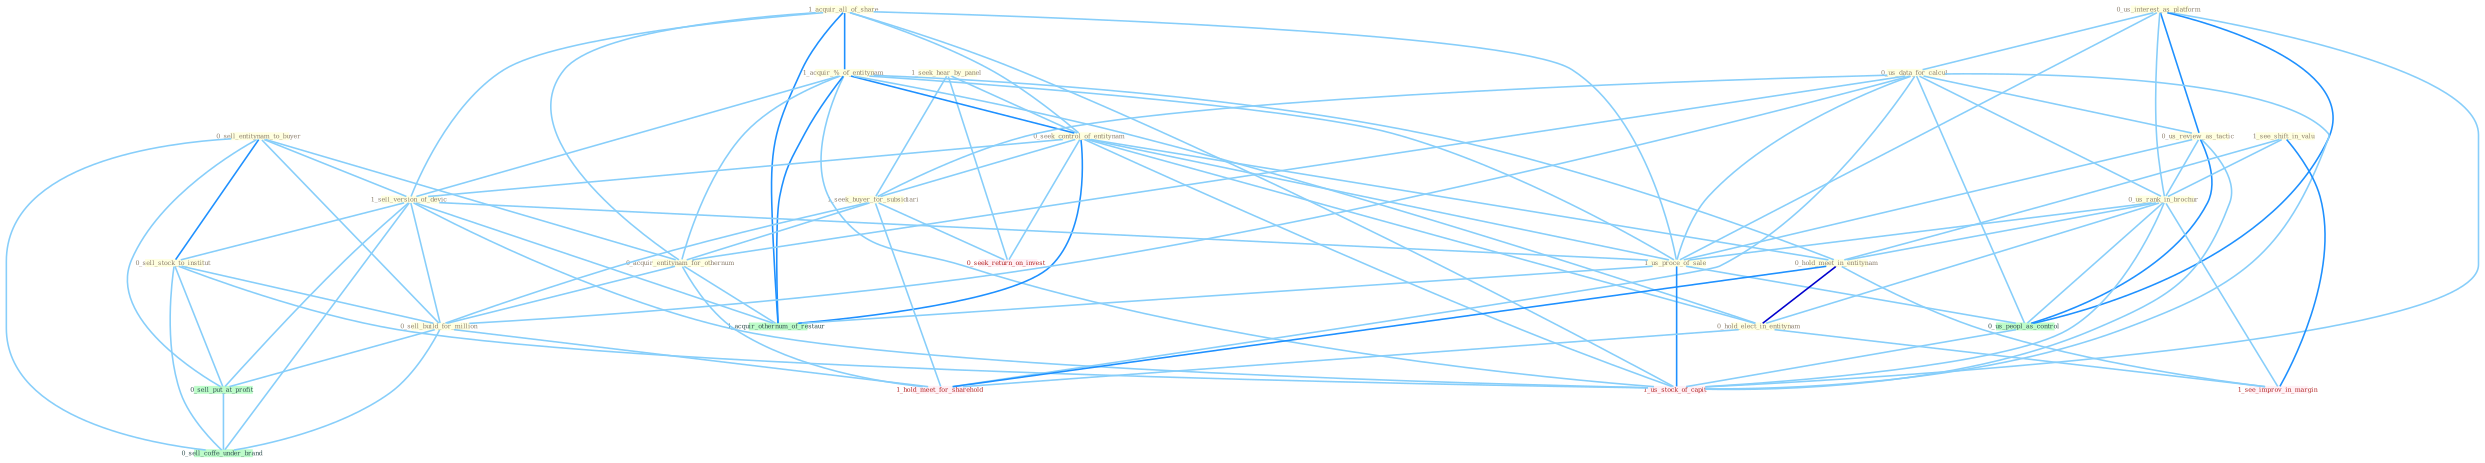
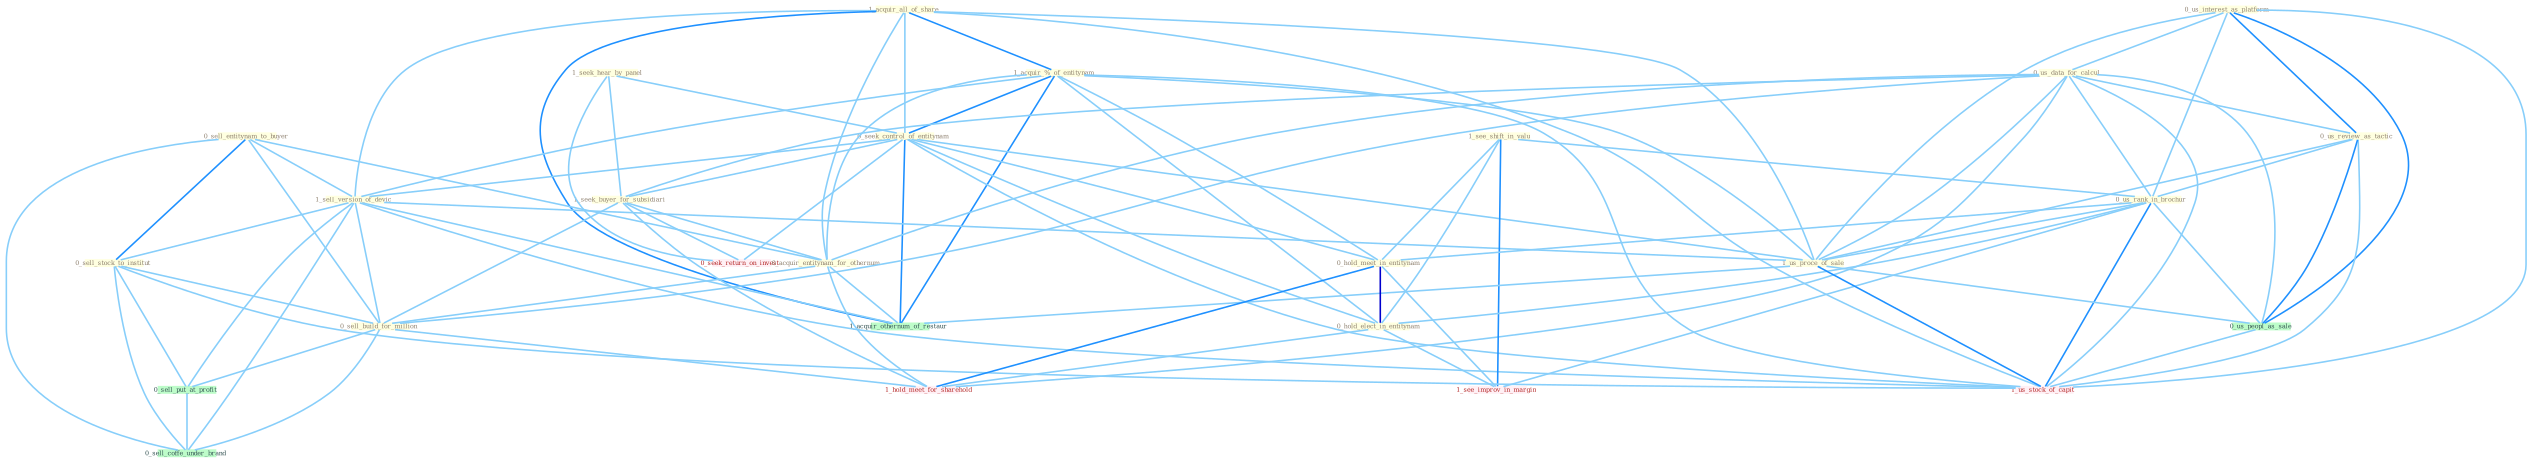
none -> (1444, 234)
(134, 256) -> none
(2025, 326) -> (2261, 326)
(1969, 358) -> (2101, 290)
